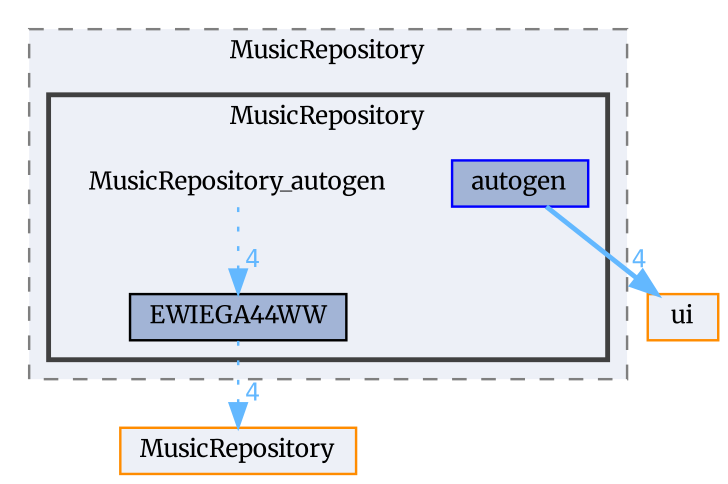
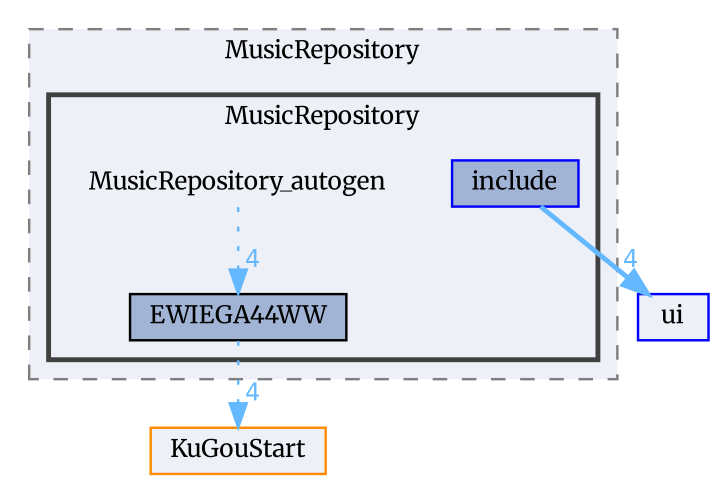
(520, 184) -> (515, 184)
(683, 317) -> (673, 317)
(238, 451) -> (238, 451)
